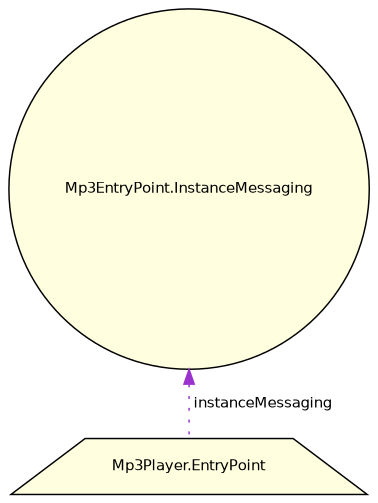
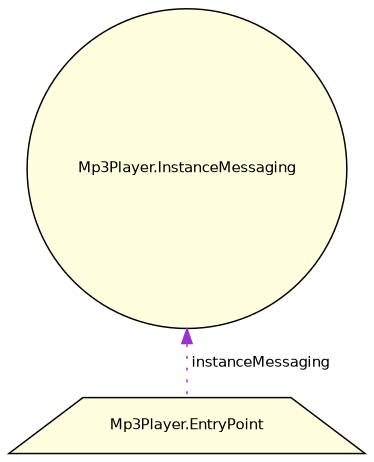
(189, 189) -> (187, 169)
